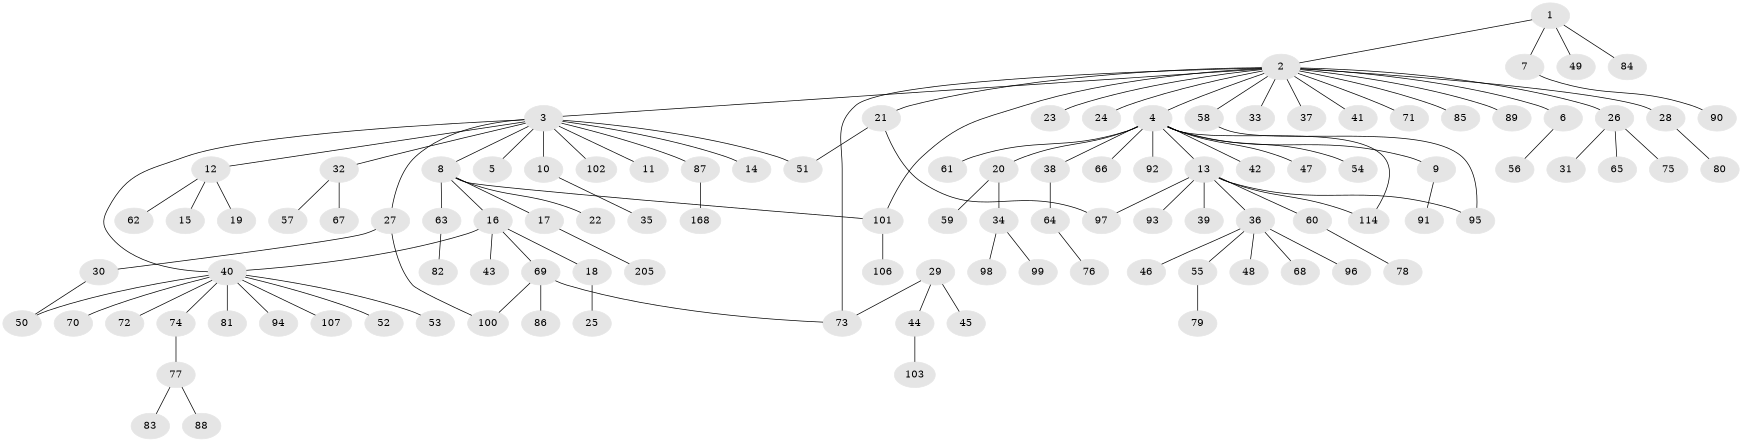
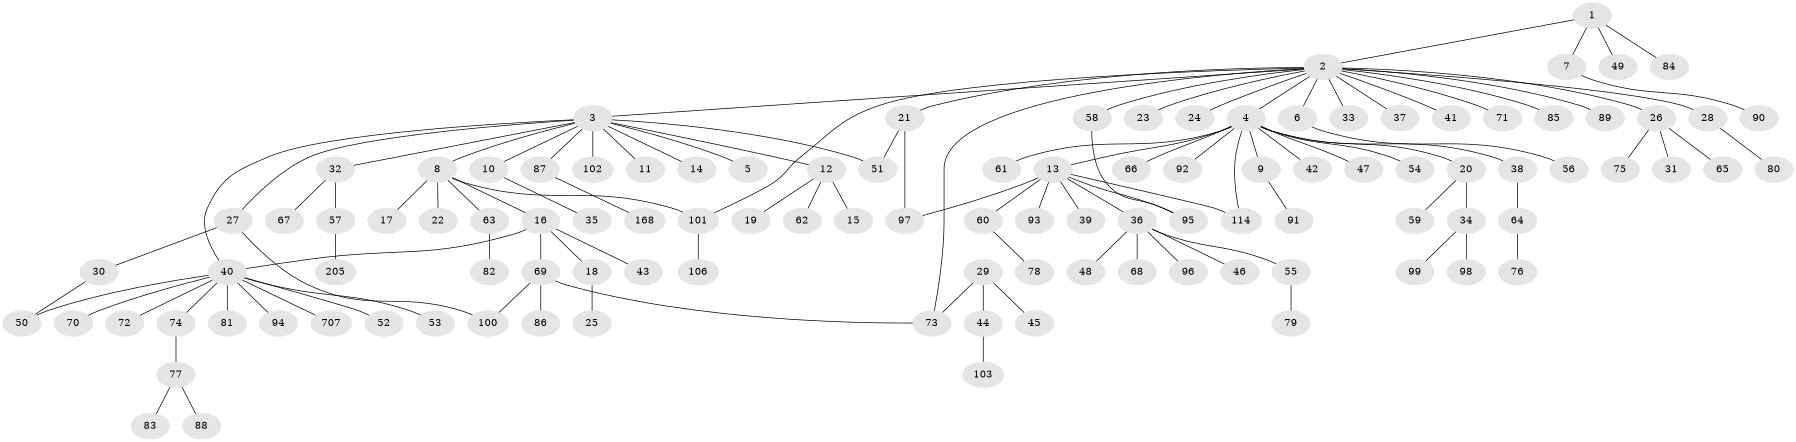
(594, 246) -> (336, 247)
(331, 323) -> (331, 323)
